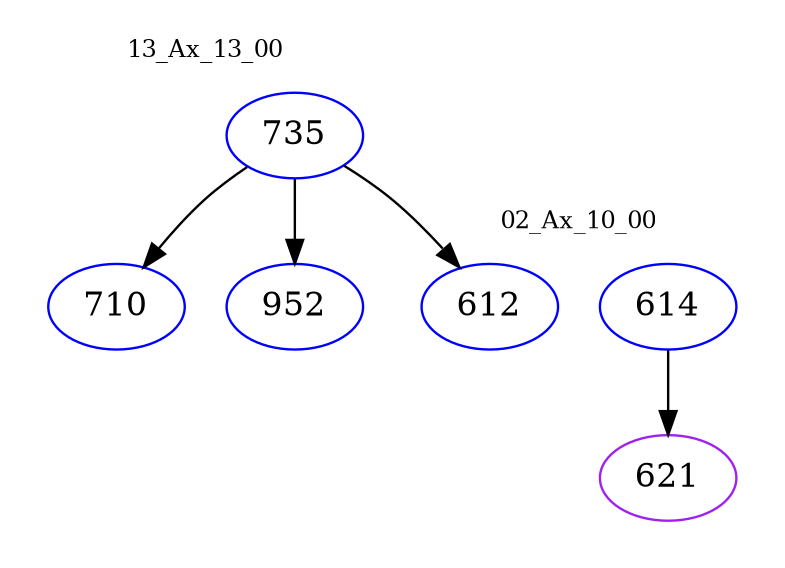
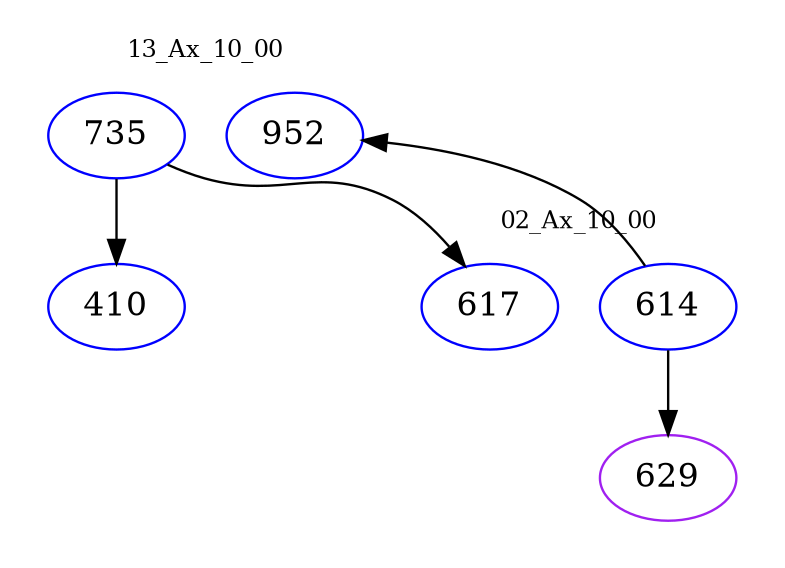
(206, 51) -> (206, 51)
(295, 209) -> (531, 176)
(117, 307) -> (117, 307)
(490, 307) -> (490, 307)
(668, 478) -> (668, 478)
